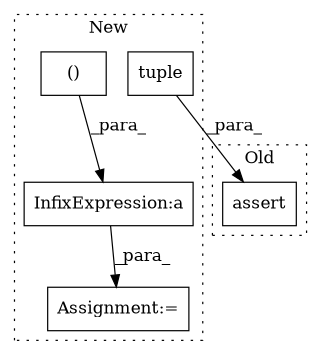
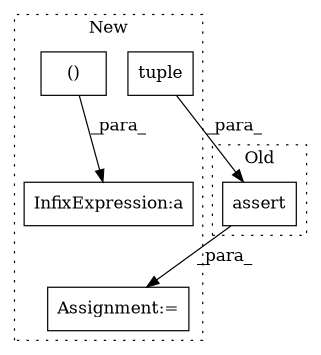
(113, 250) -> (194, 253)
